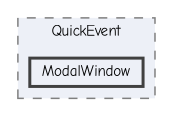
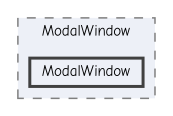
(86, 32) -> (86, 32)
